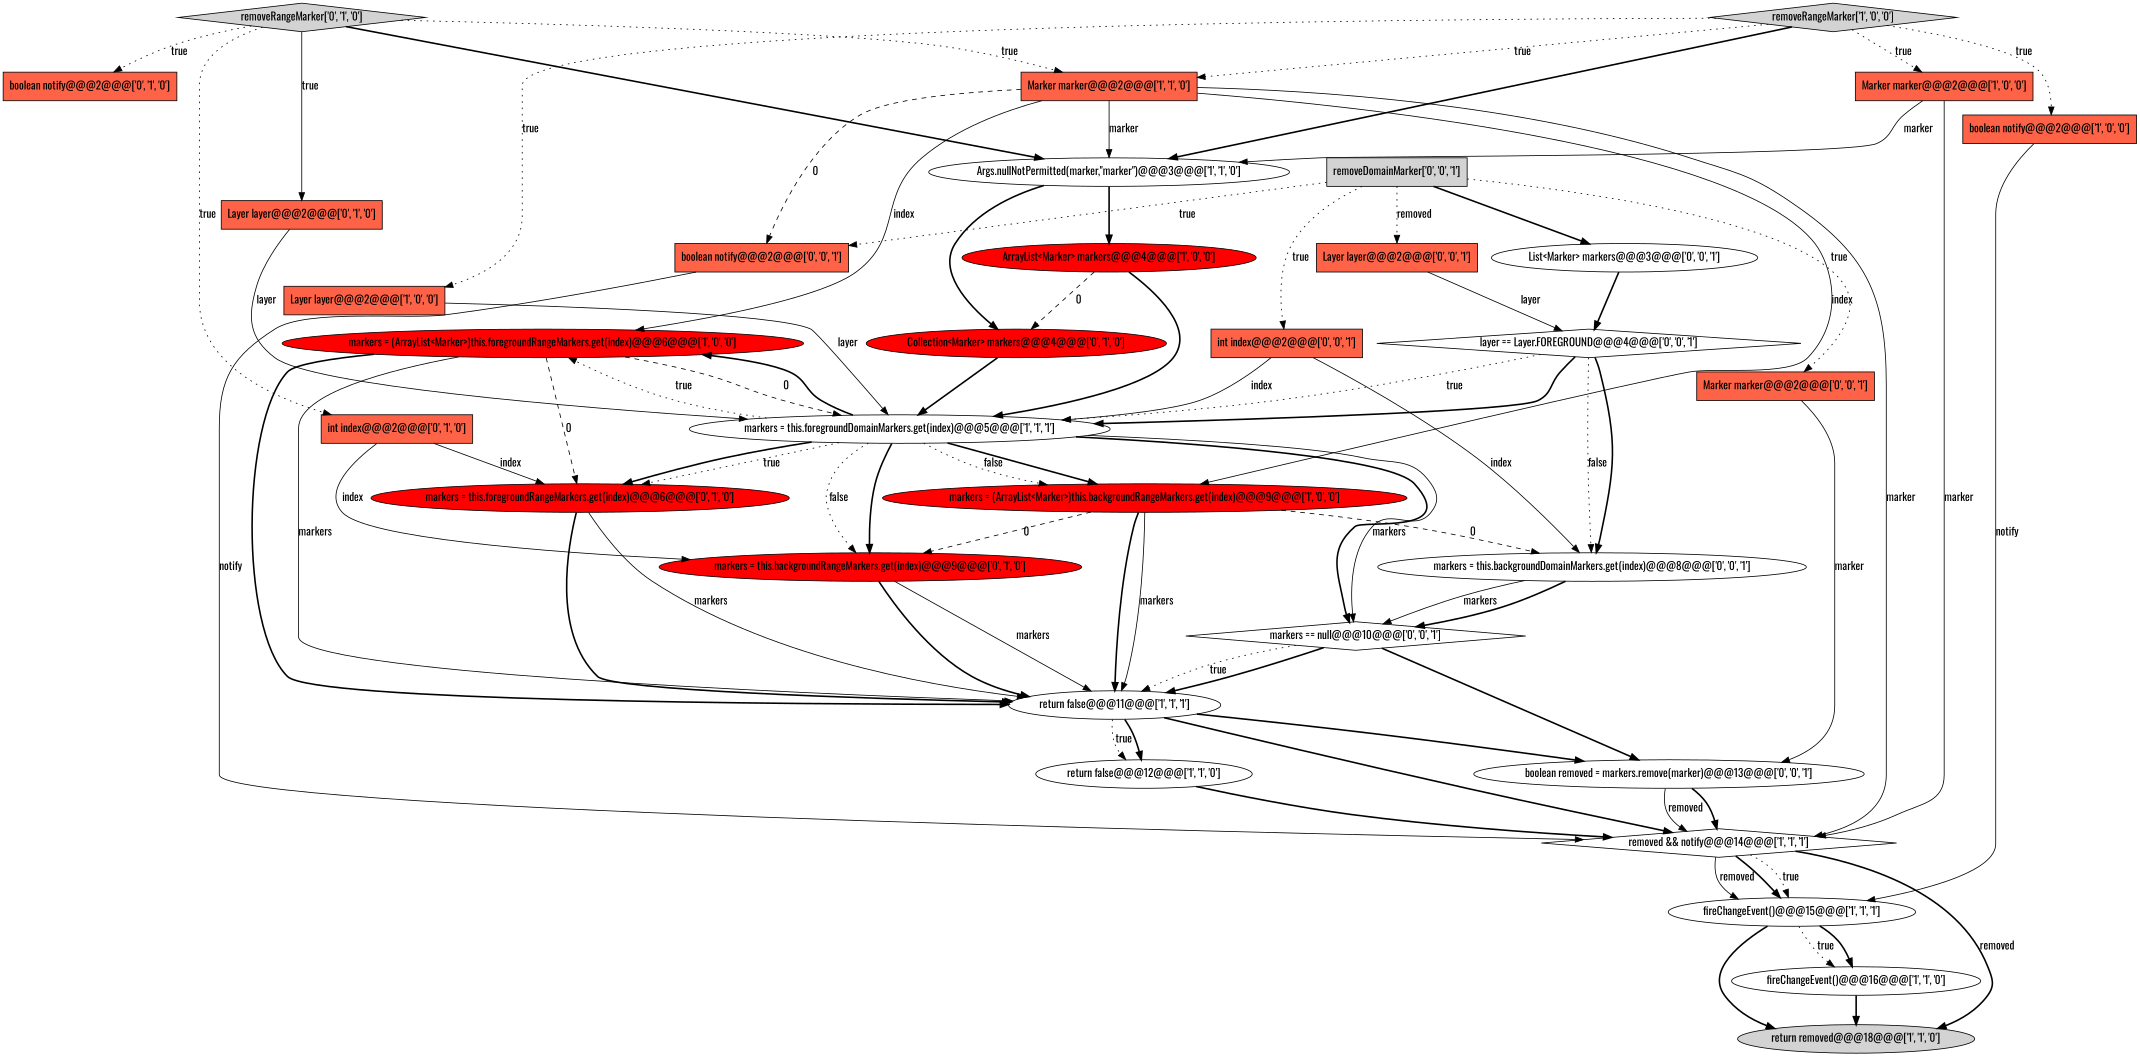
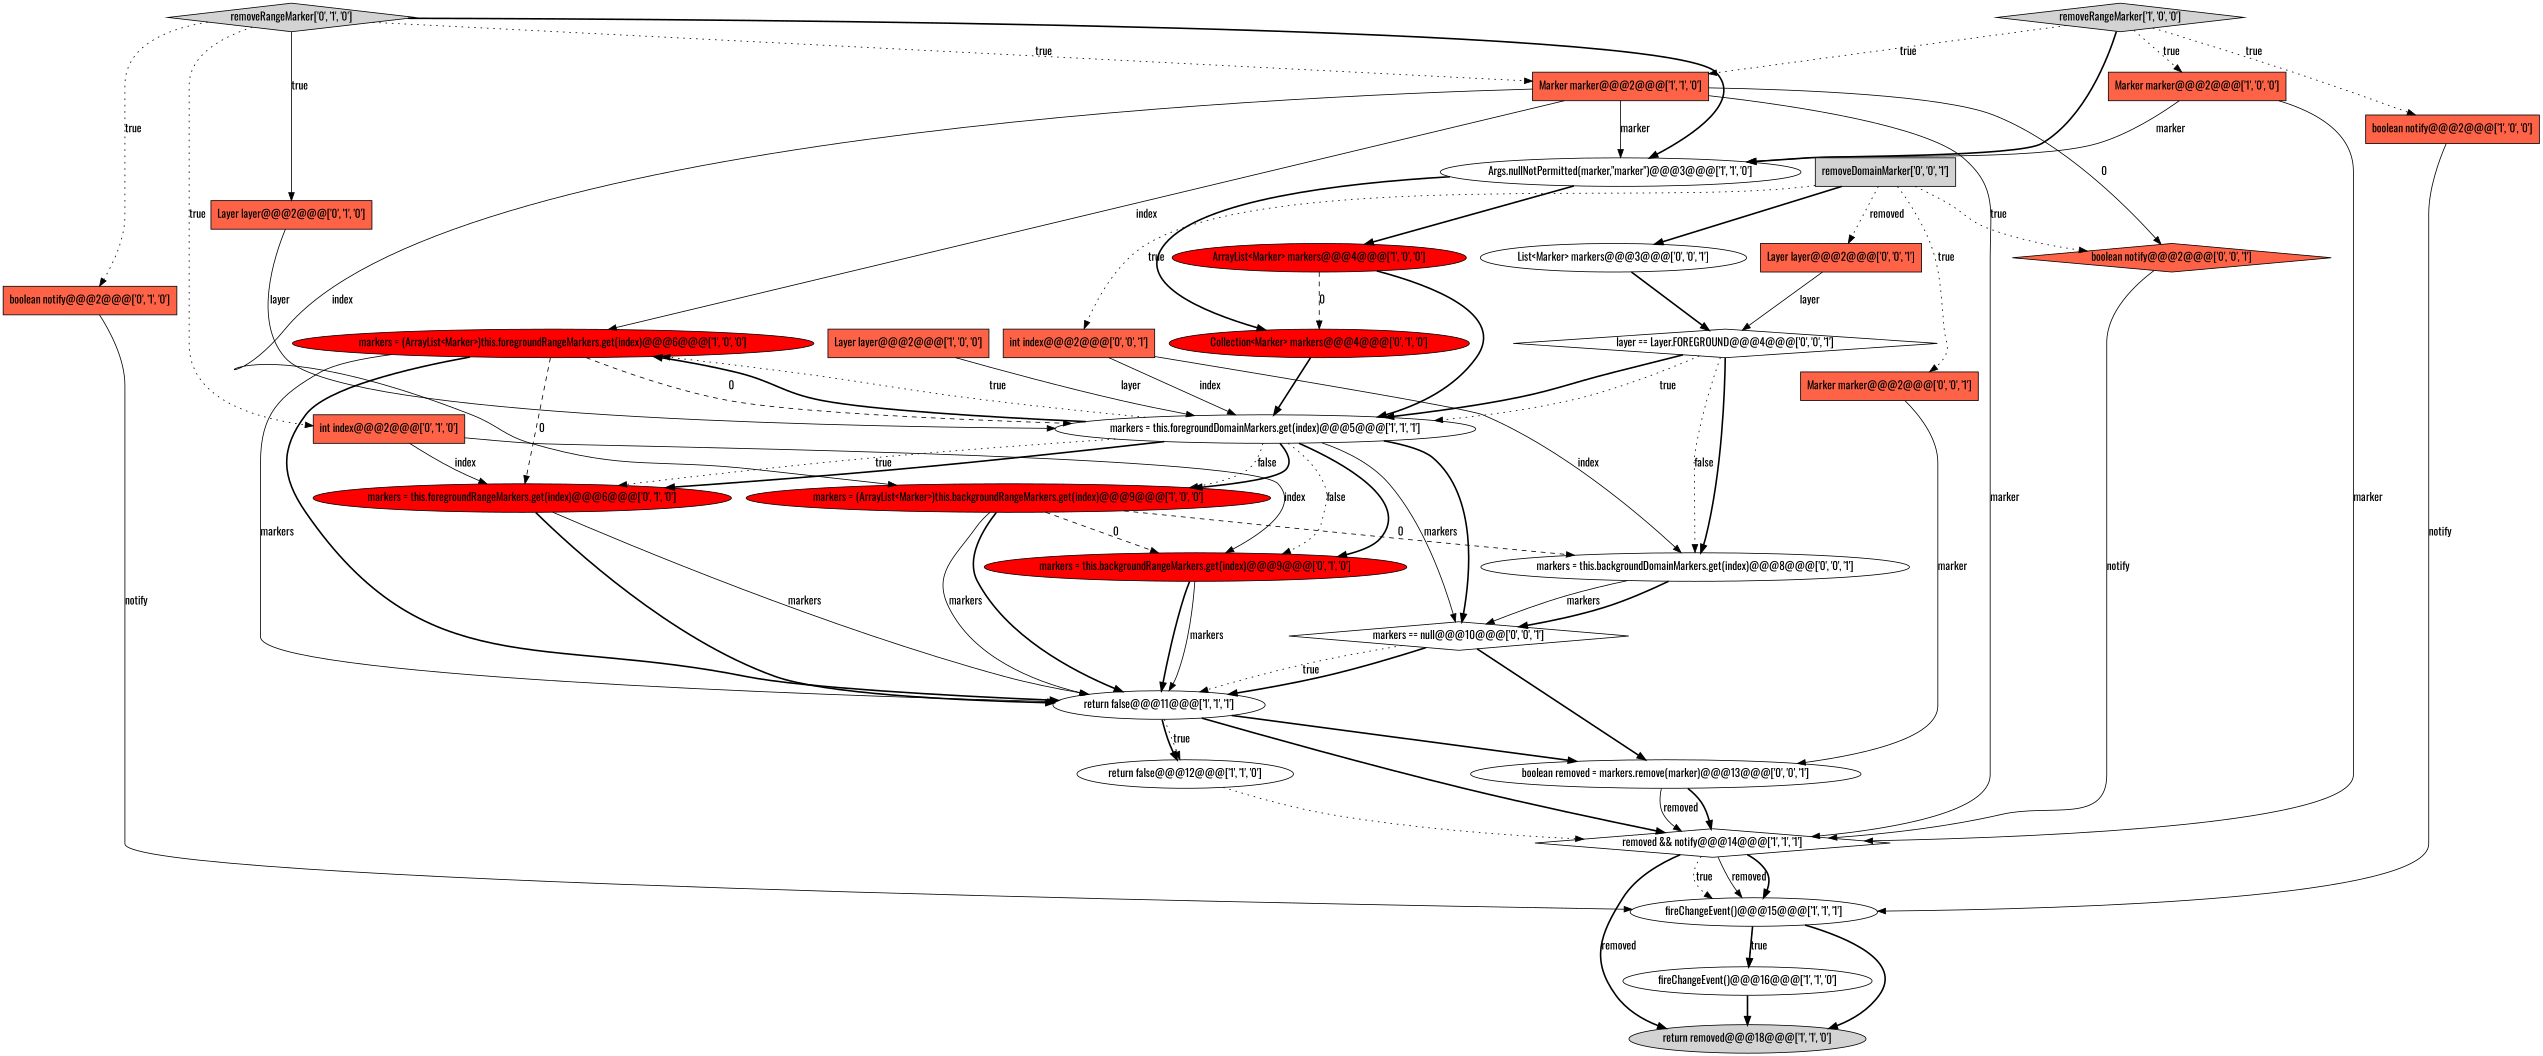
(998, 30) -> none
(865, 113) -> (1954, 105)
(762, 258) -> (2172, 258)
(1399, 820) -> (1398, 824)
none -> (606, 883)
